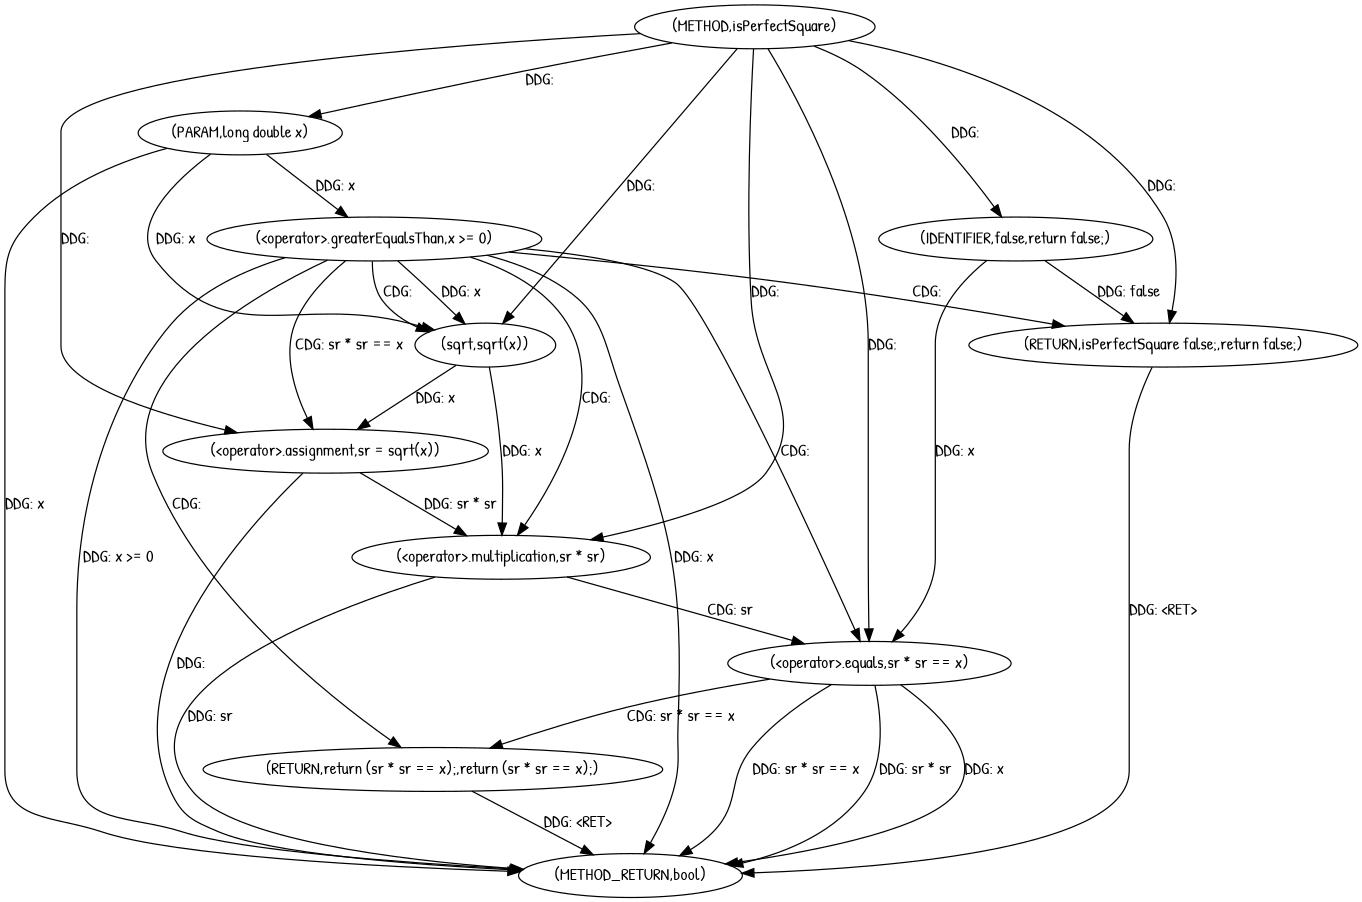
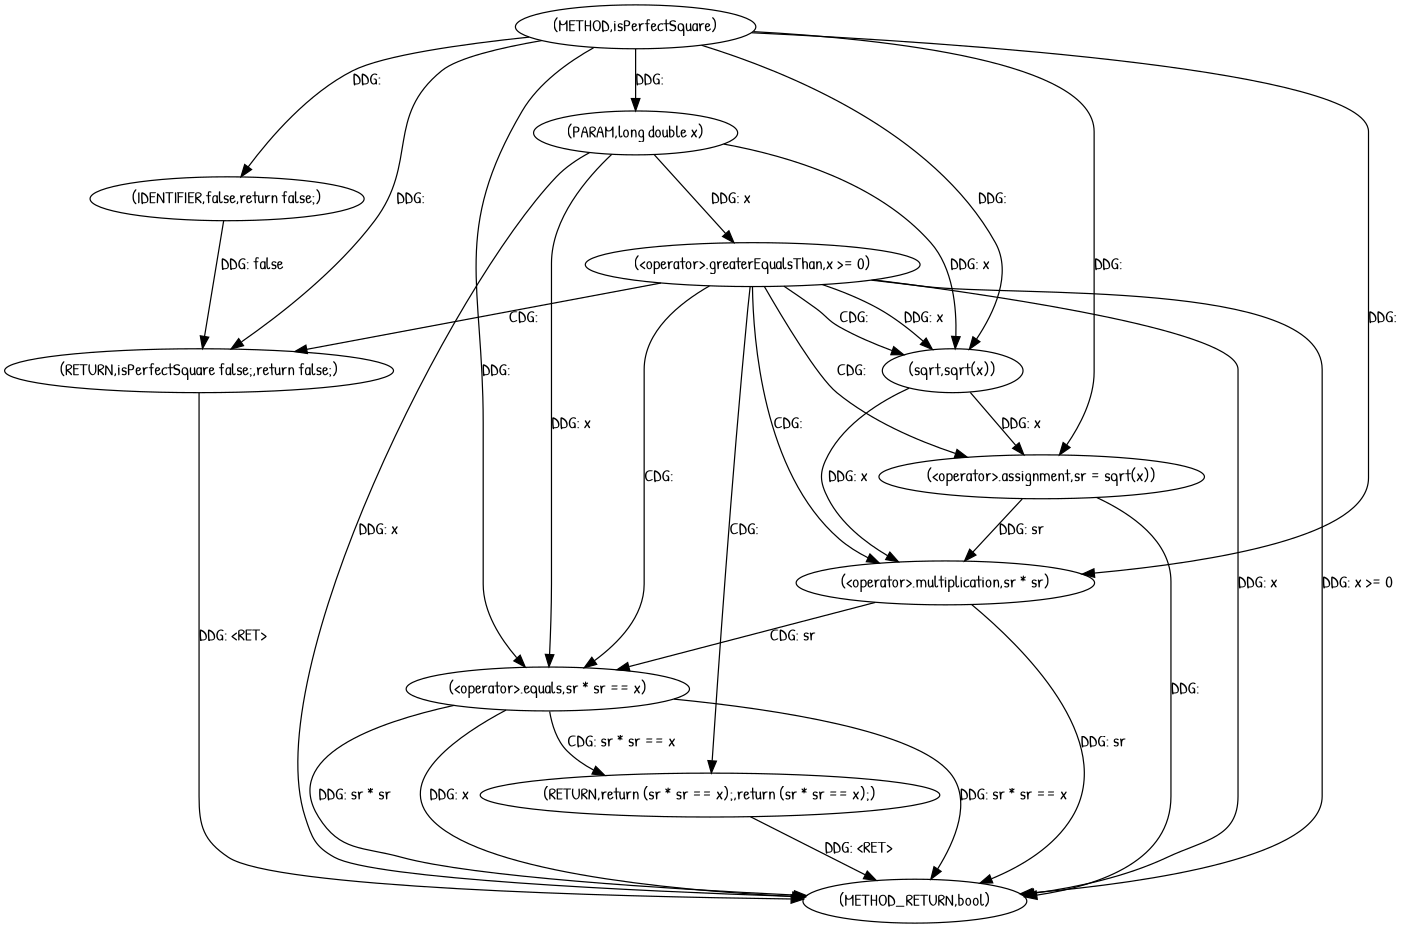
(349, 345) -> (854, 371)
(935, 442) -> (551, 395)
(461, 504) -> (1022, 530)
